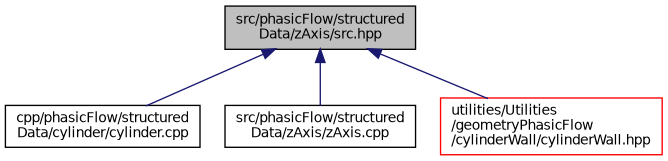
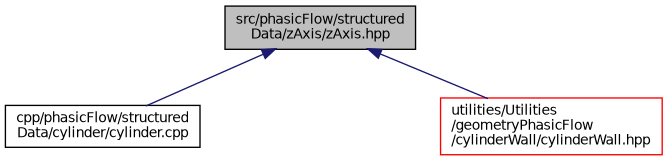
(320, 28) -> (320, 28)
(320, 126) -> none
